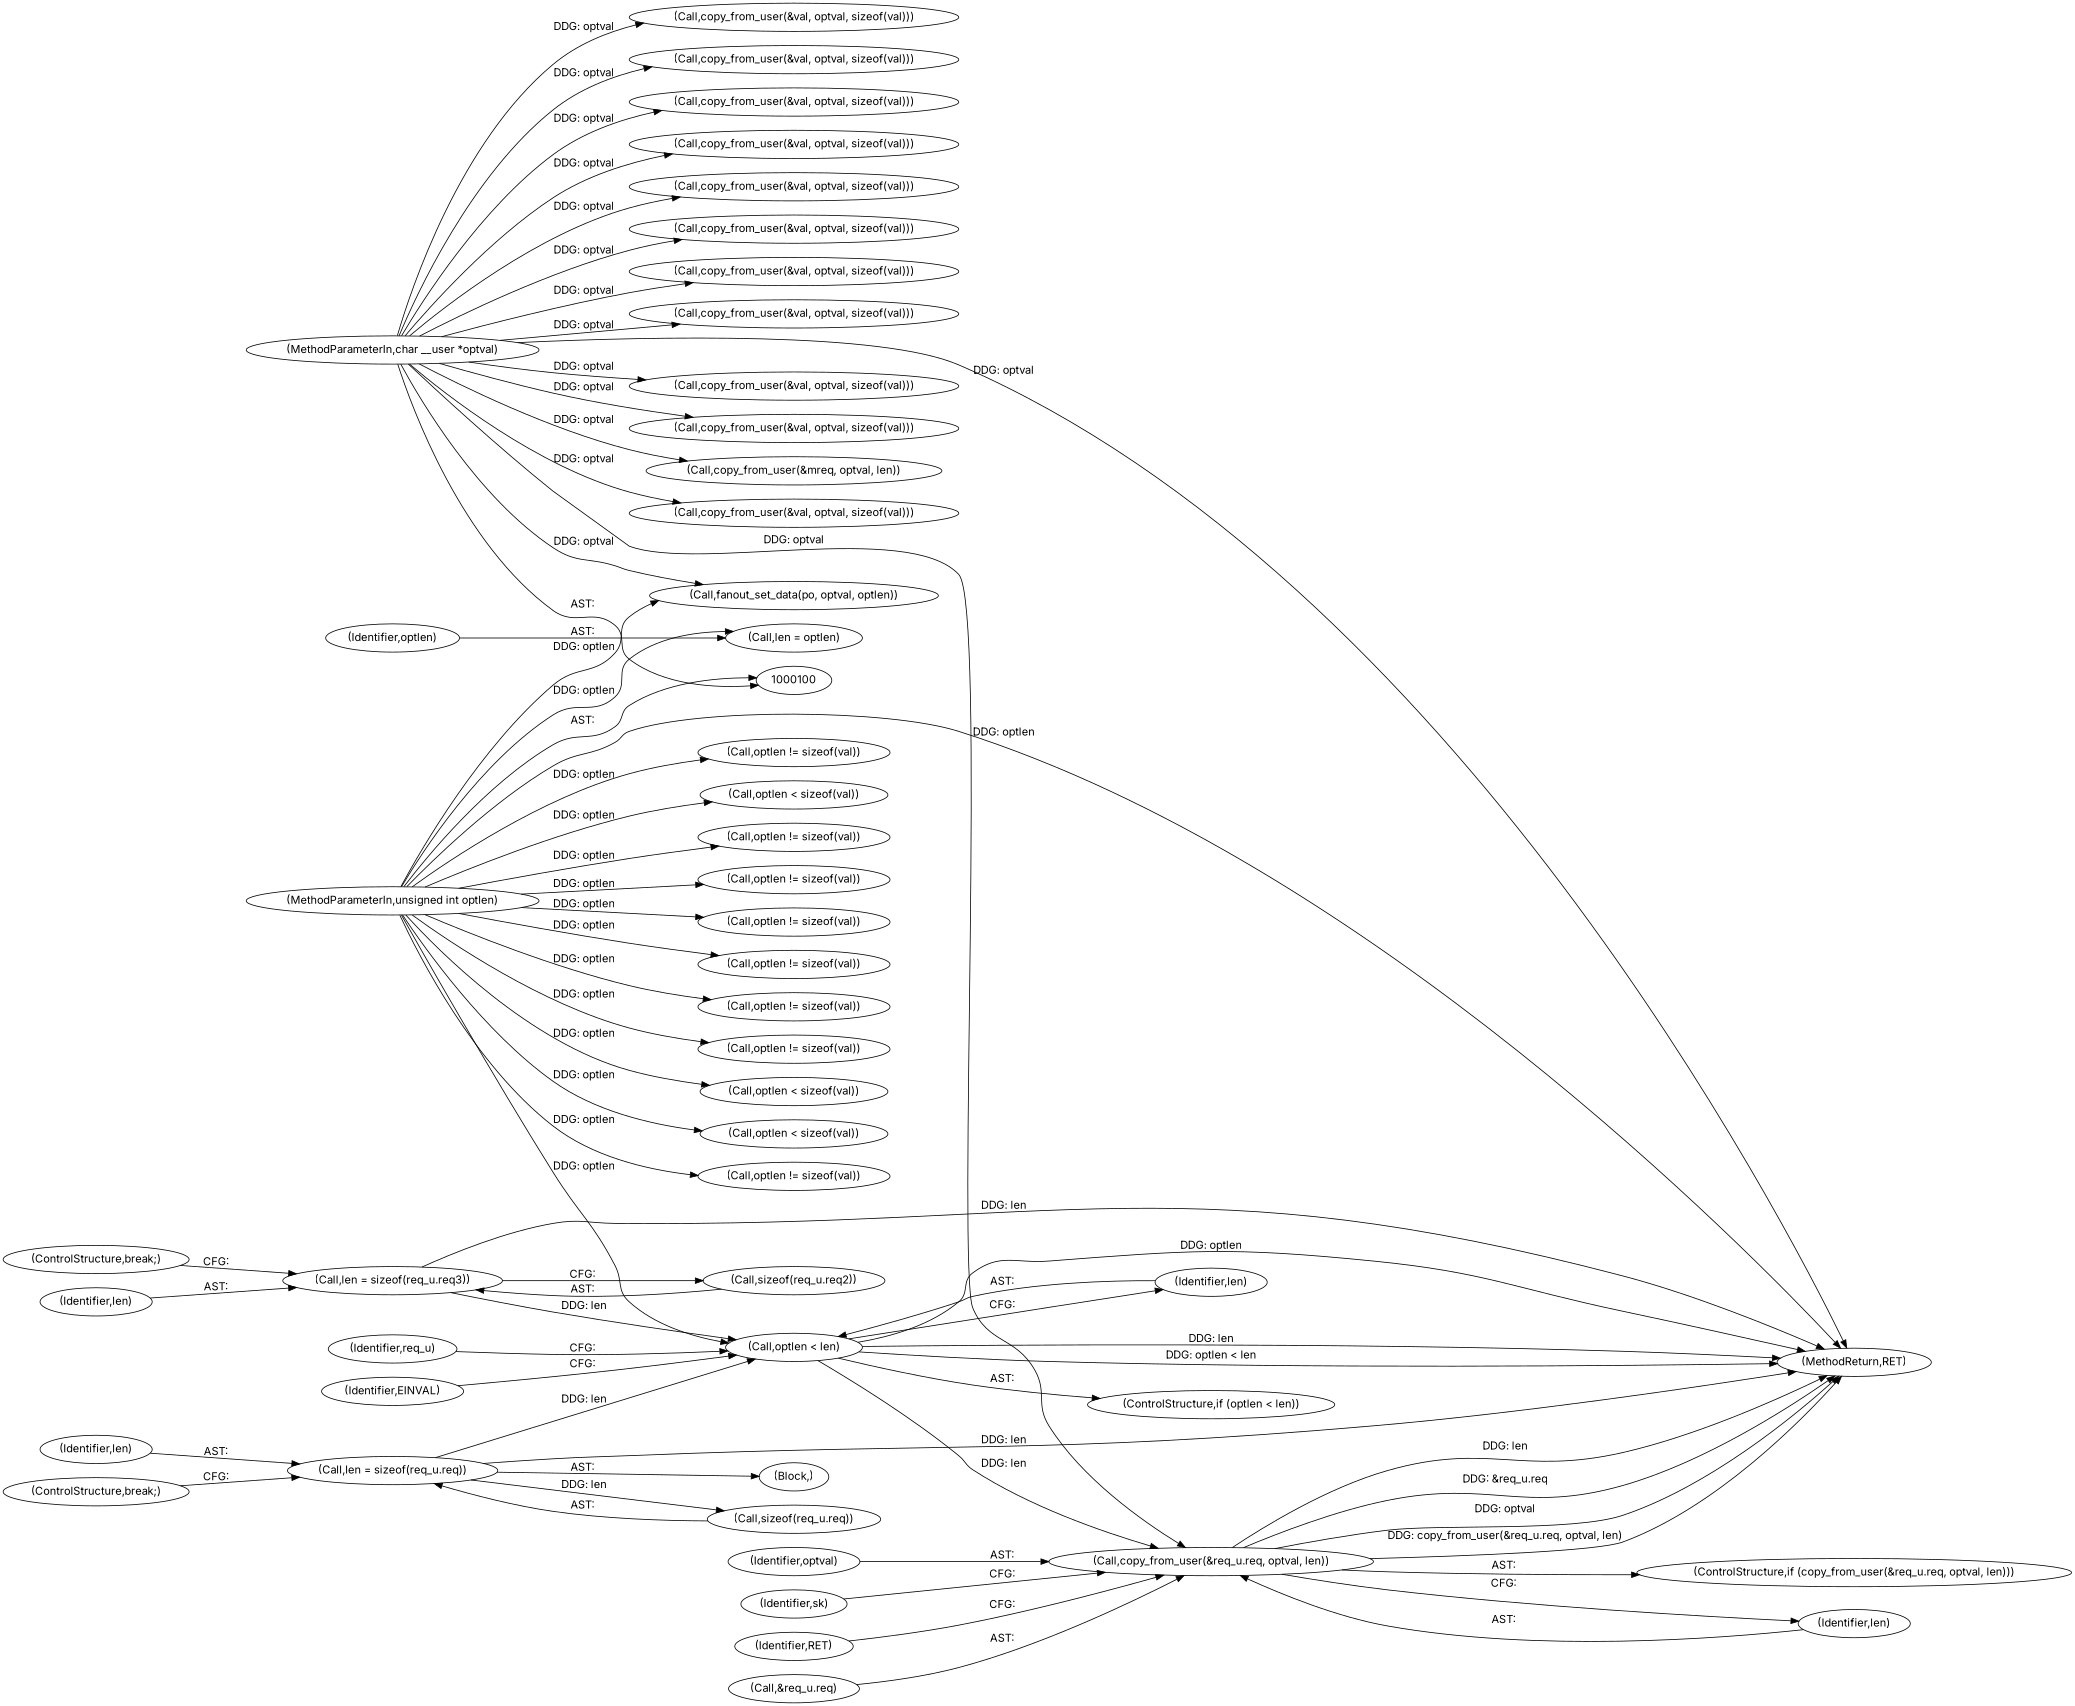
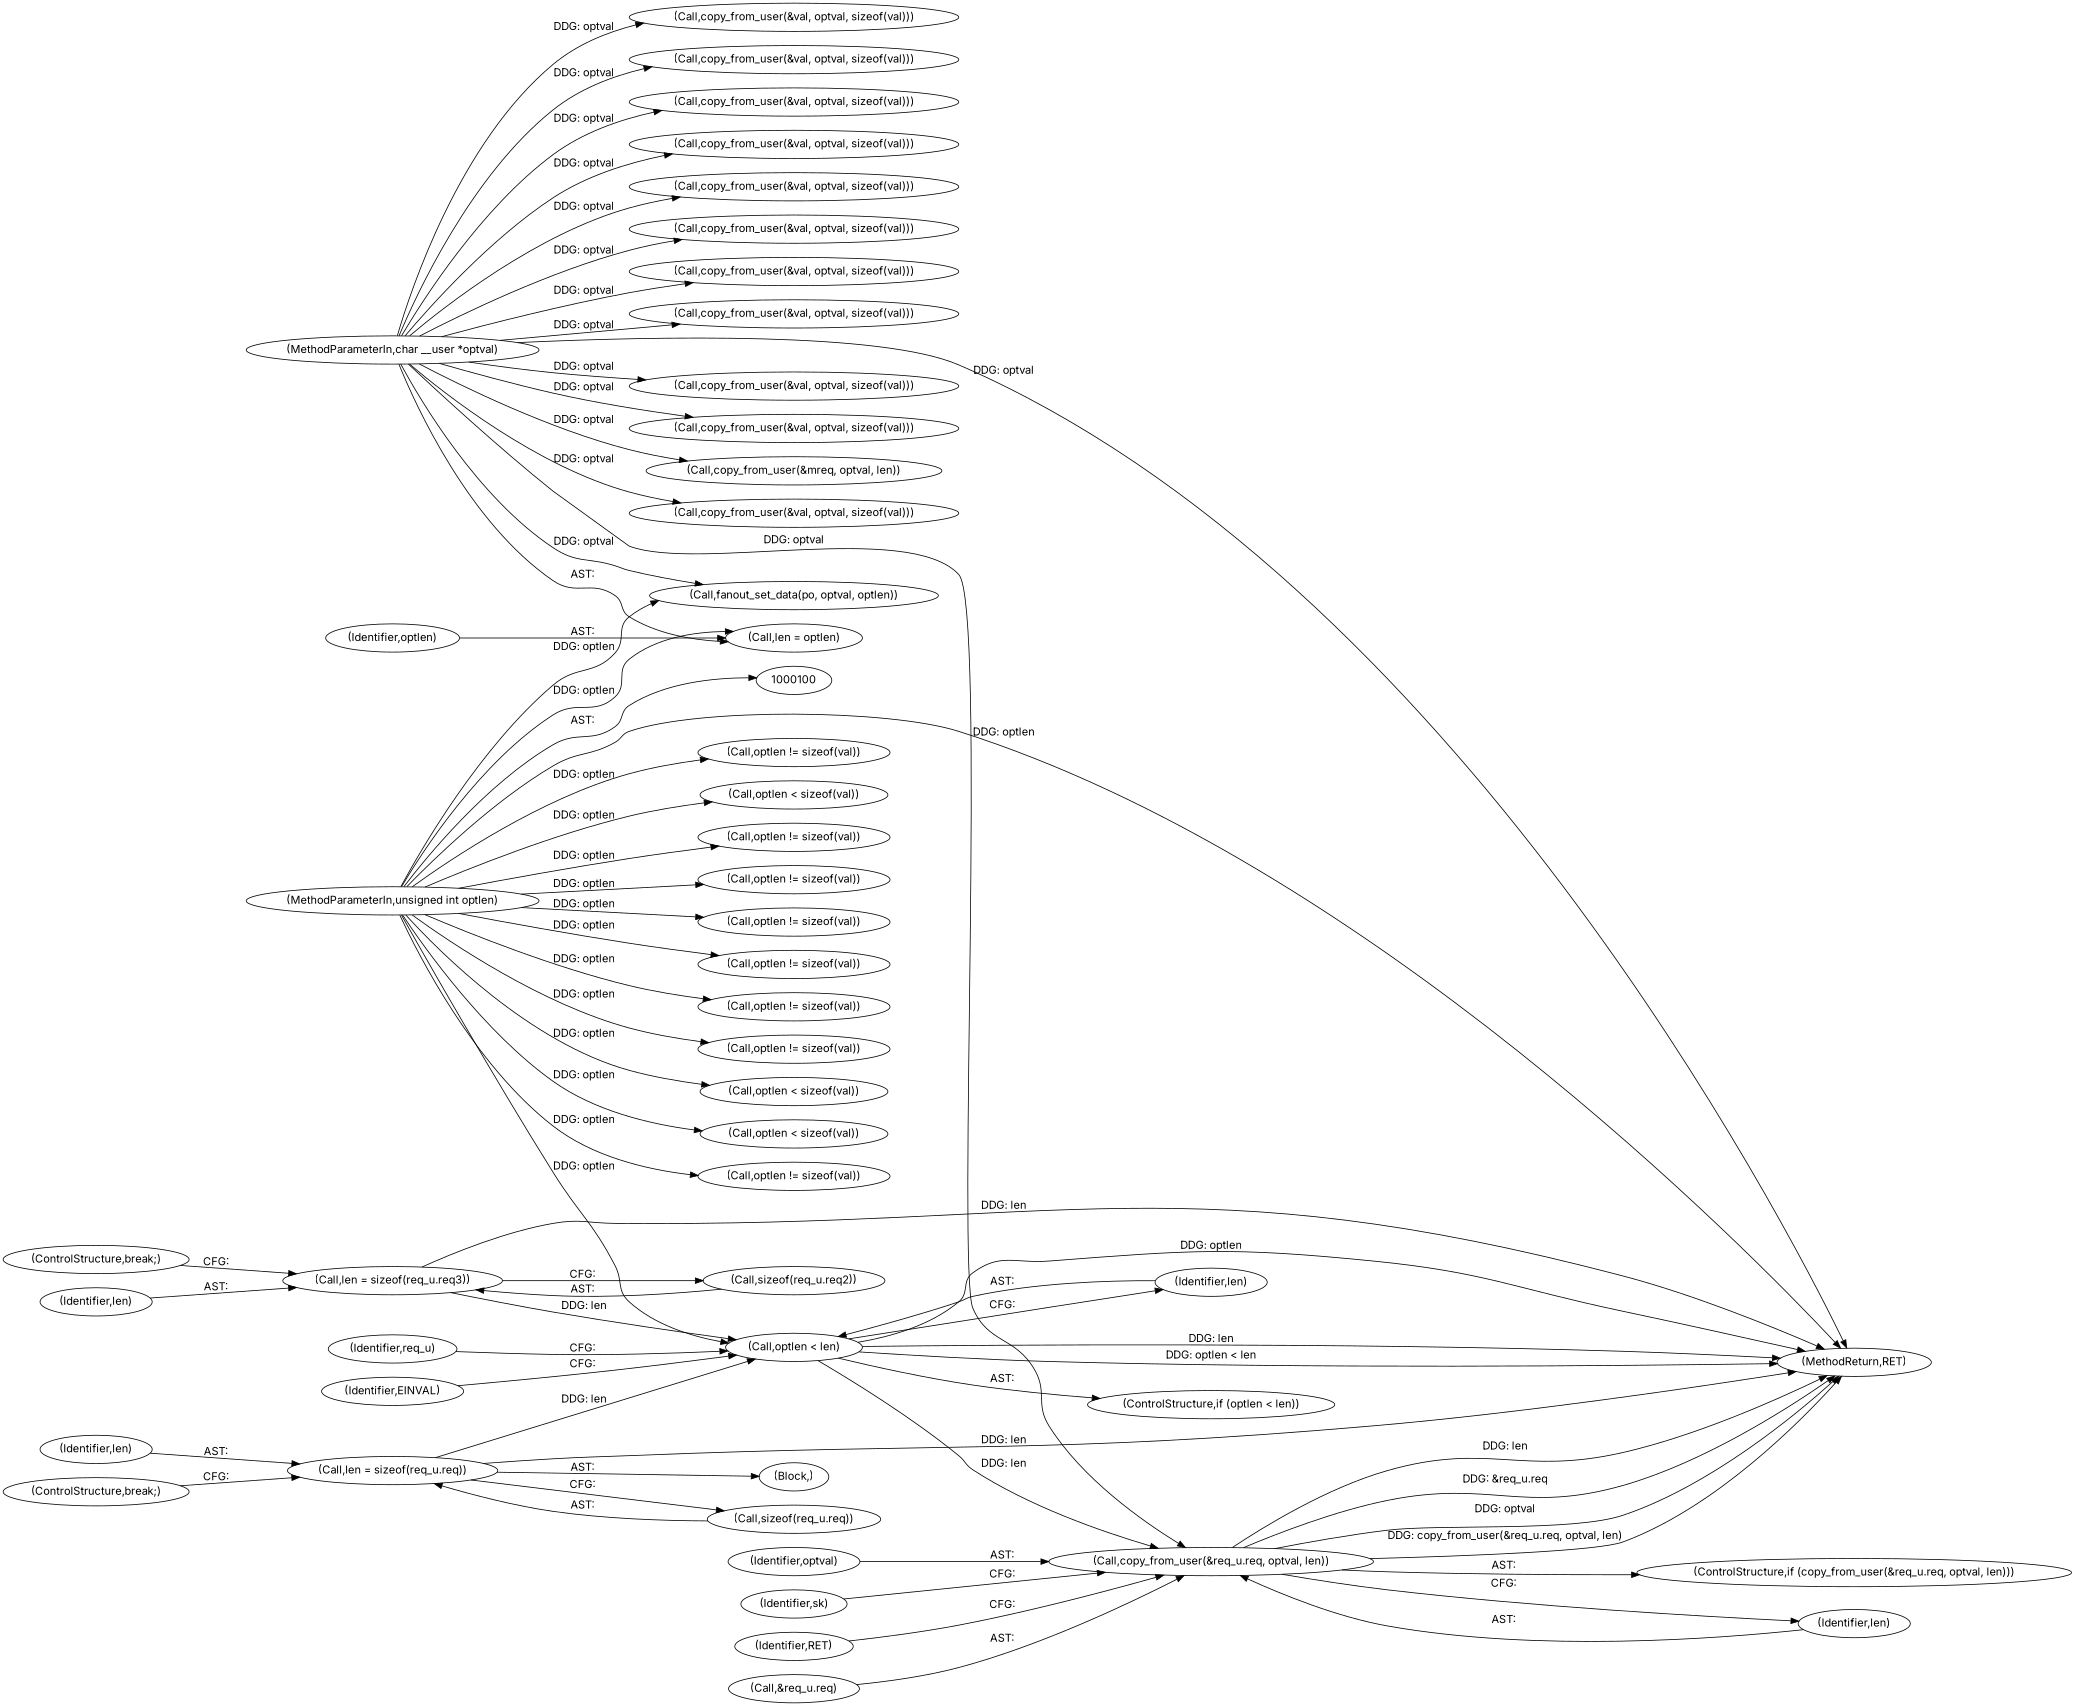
(528, 589) -> (521, 555)
(584, 1485) -> (584, 1485)
